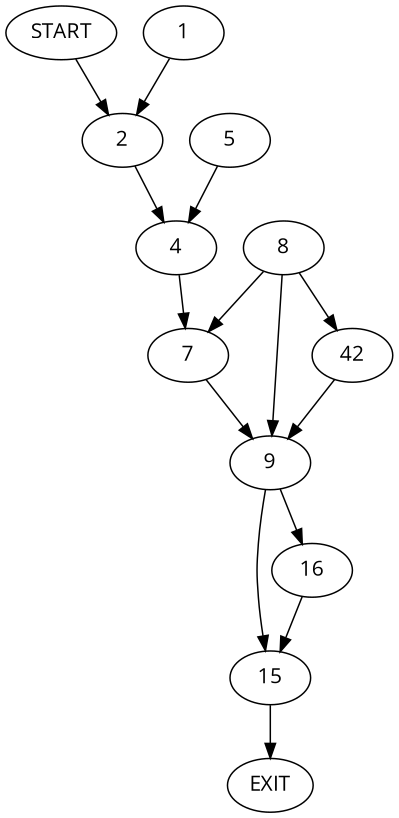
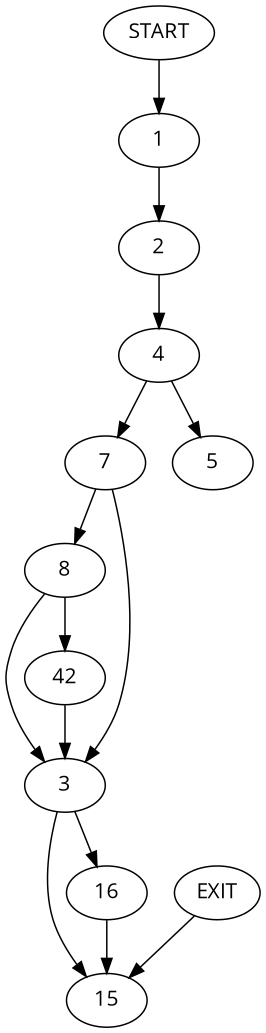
(88, 81) -> (159, 79)
(207, 187) -> (182, 402)
(241, 296) -> (88, 509)
(270, 463) -> (65, 785)
(270, 724) -> (167, 942)
